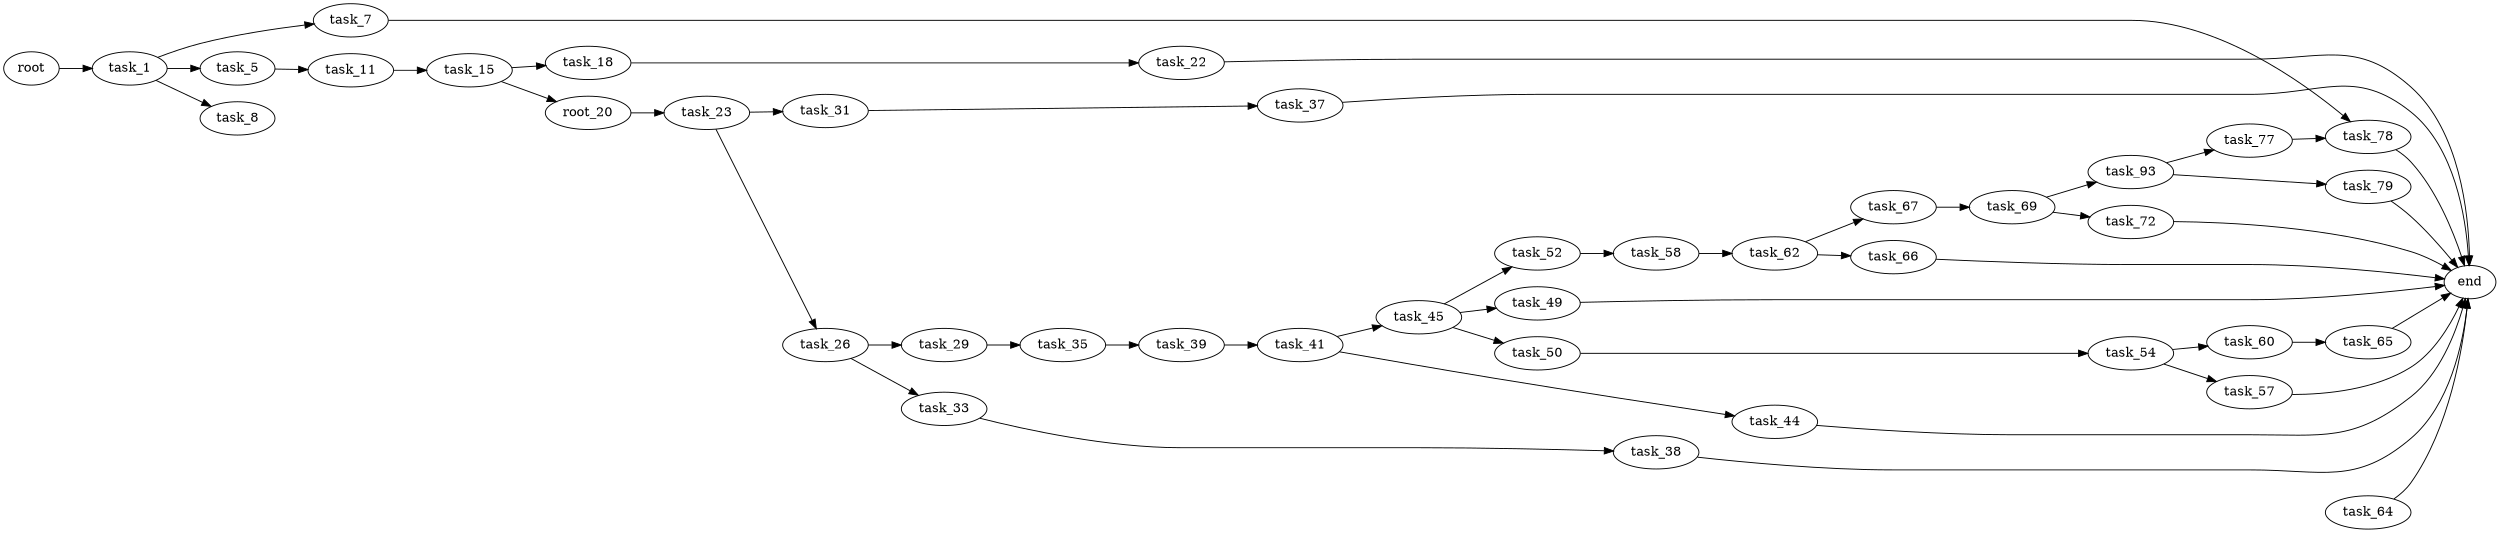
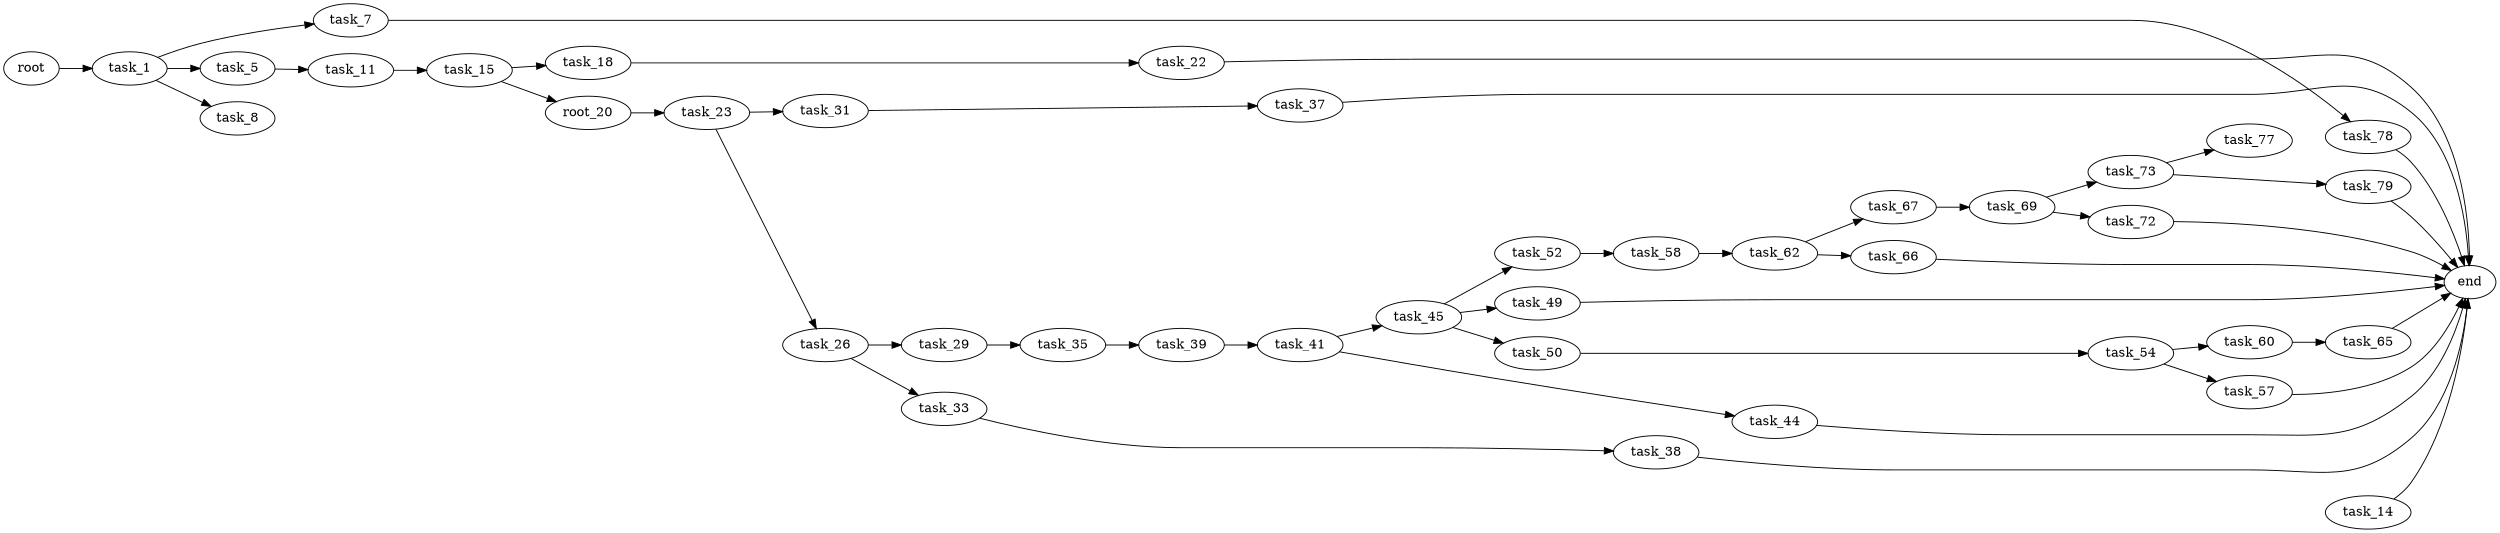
(2304, 139) -> none
(2131, 172) -> (2131, 172)
(2368, 512) -> (2368, 512)
